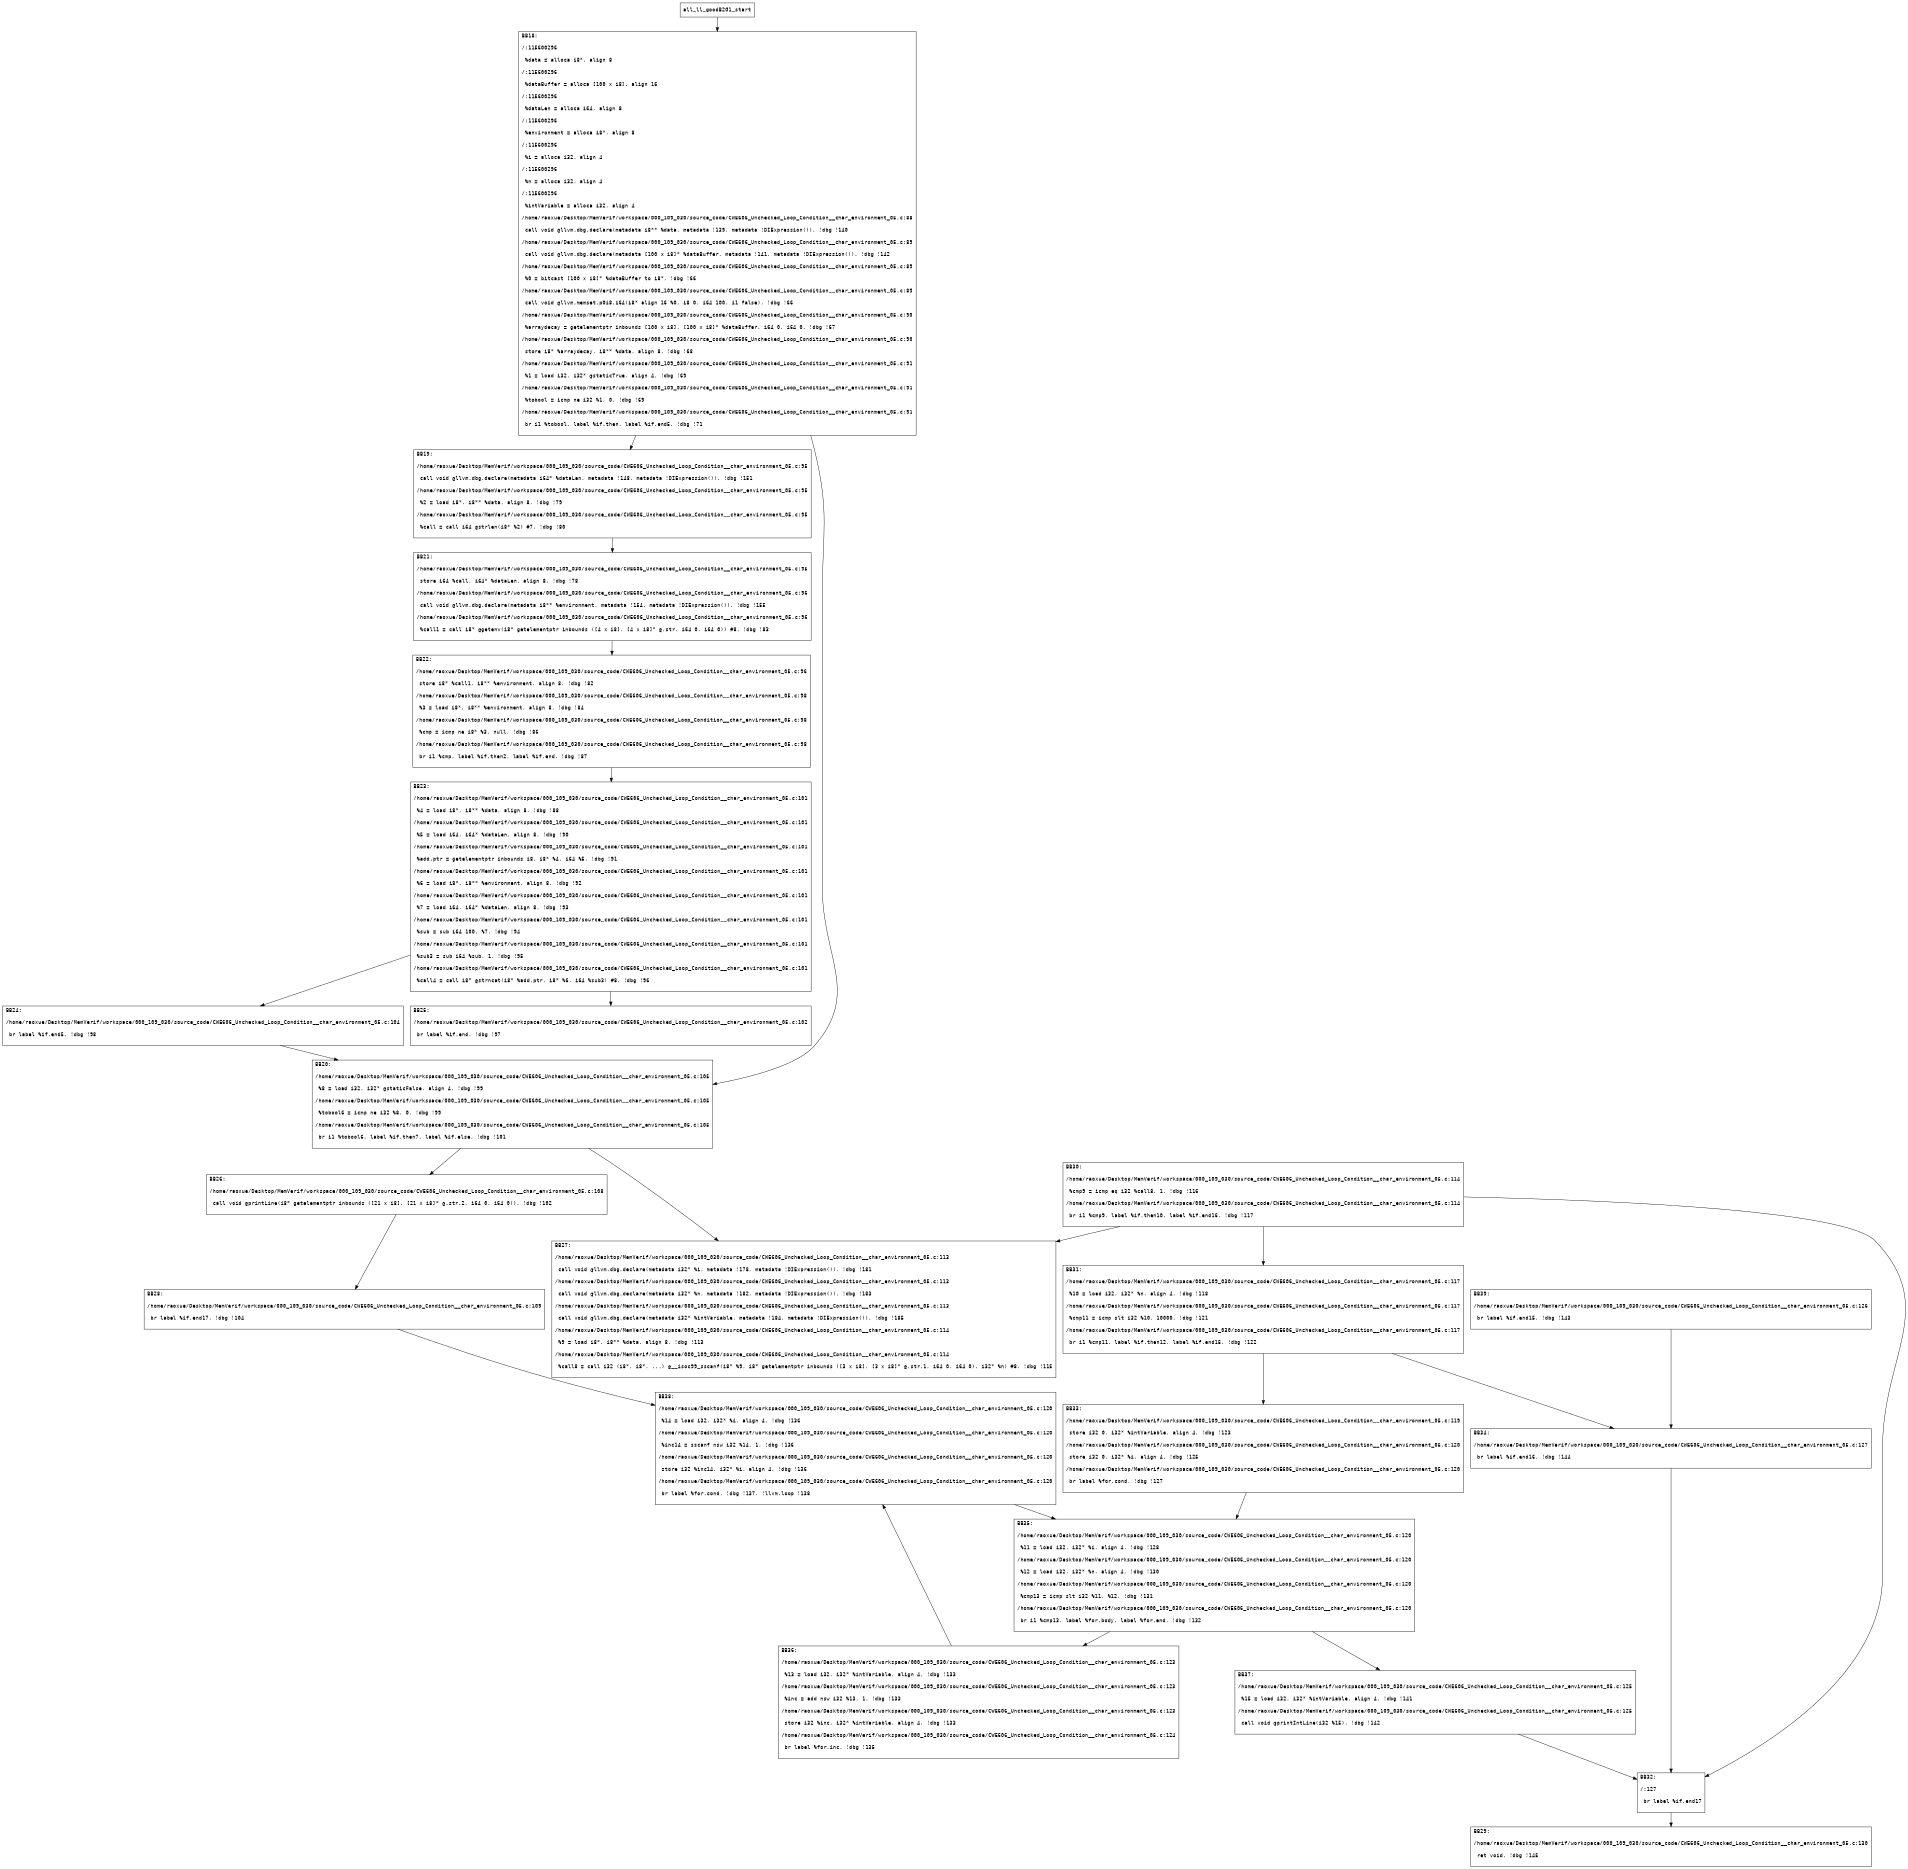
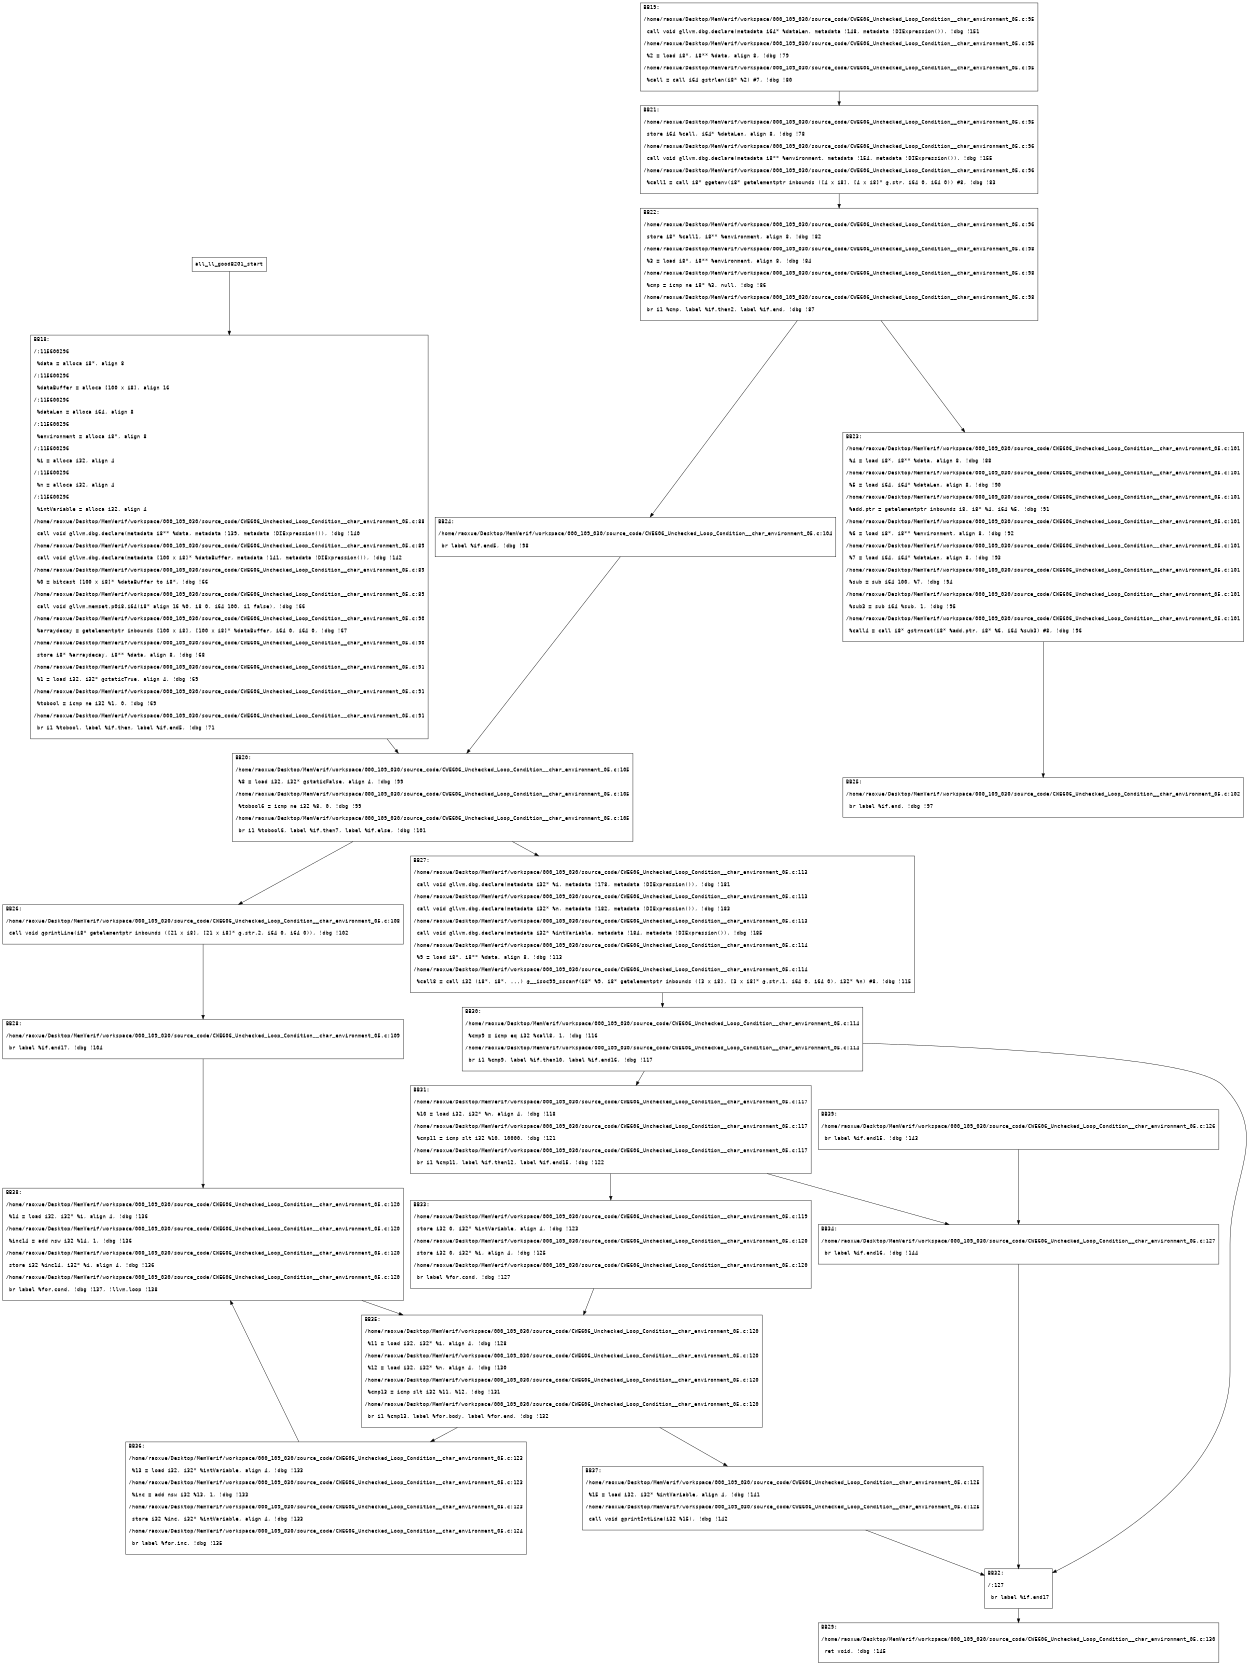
(634, 441) -> none
(337, 980) -> (725, 417)
(1090, 1234) -> (663, 998)
(726, 1445) -> (69, 1241)
